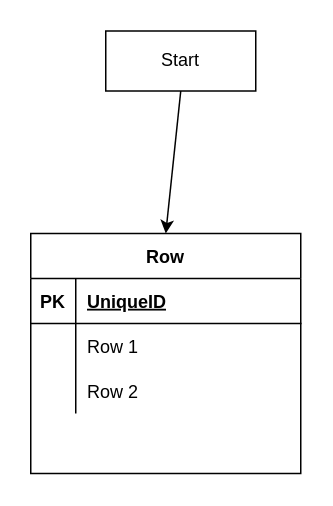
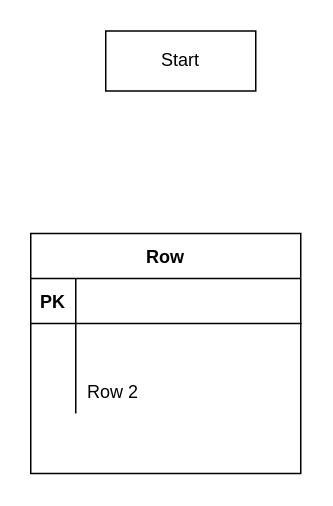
(174, 157) -> none
(188, 301) -> none
(188, 346) -> none
